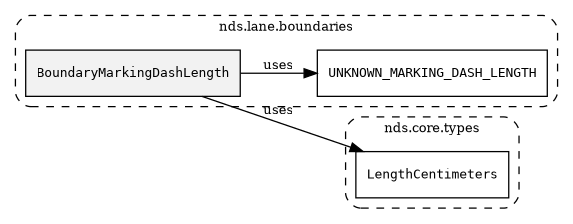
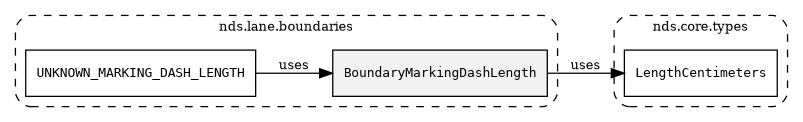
(272, 73) -> (288, 73)
